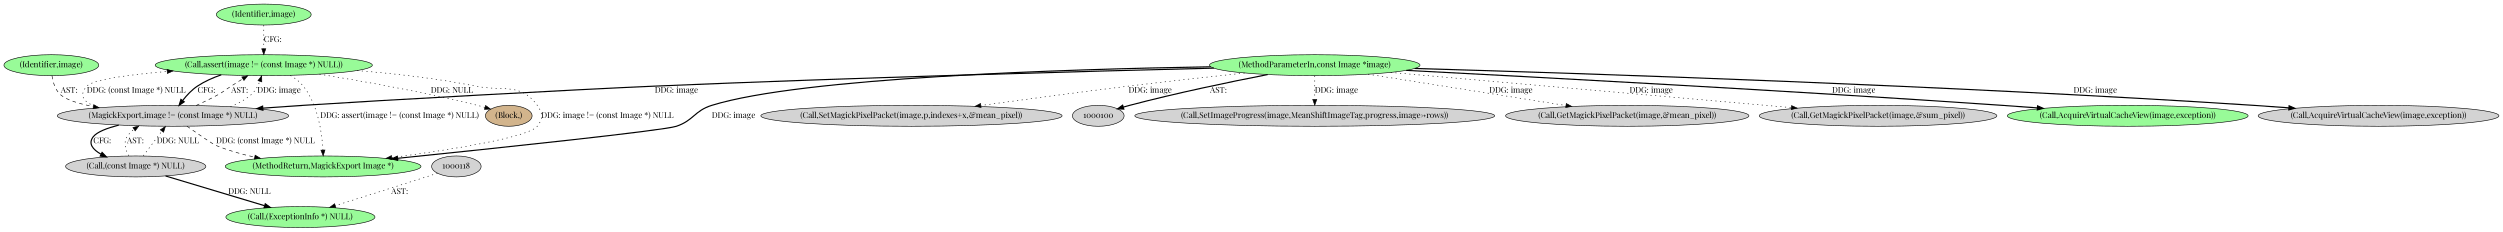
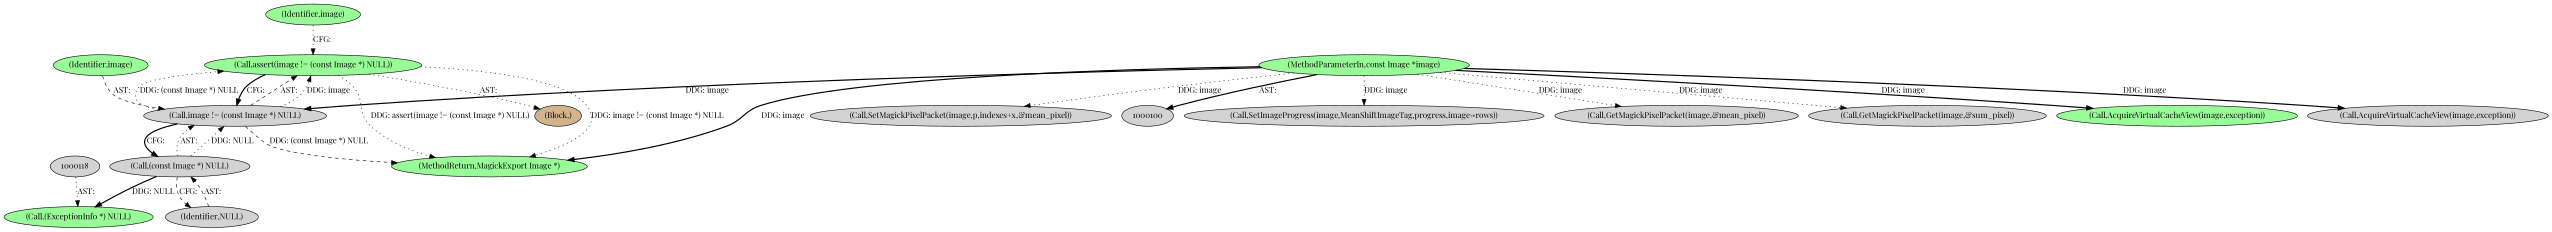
(452, 90) -> (490, 90)
(173, 116) -> (235, 116)
none -> (212, 217)
